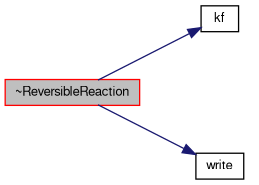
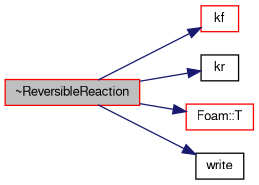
(220, 19) -> (220, 19)
none -> (220, 68)
none -> (220, 117)
